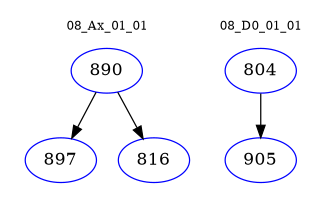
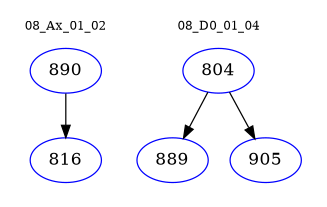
(107, 27) -> (66, 27)
(261, 27) -> (219, 27)
(61, 160) -> none
none -> (173, 160)
